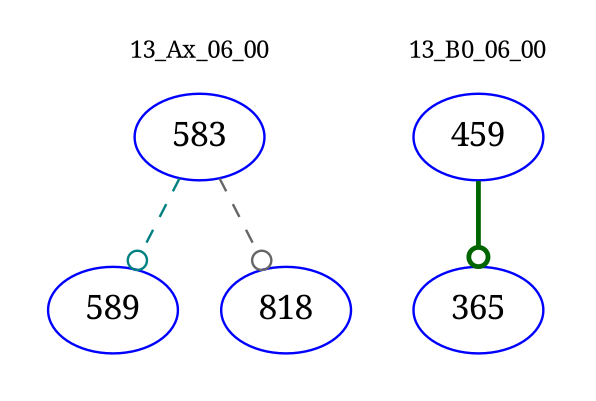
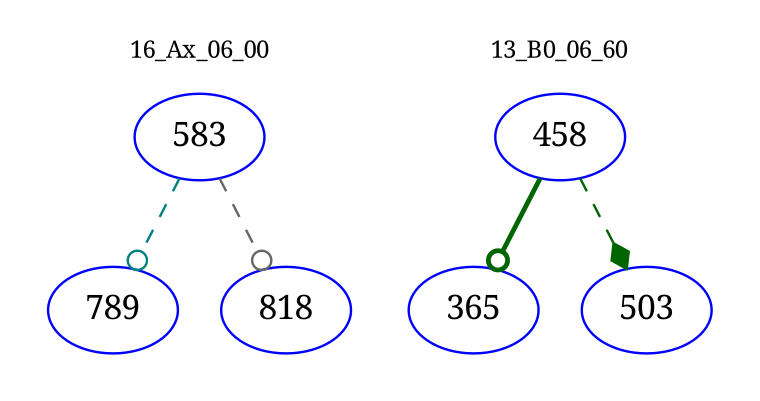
(200, 52) -> (200, 52)
(478, 52) -> (560, 52)
(478, 137) -> (560, 137)
(113, 310) -> (113, 310)
none -> (647, 310)
